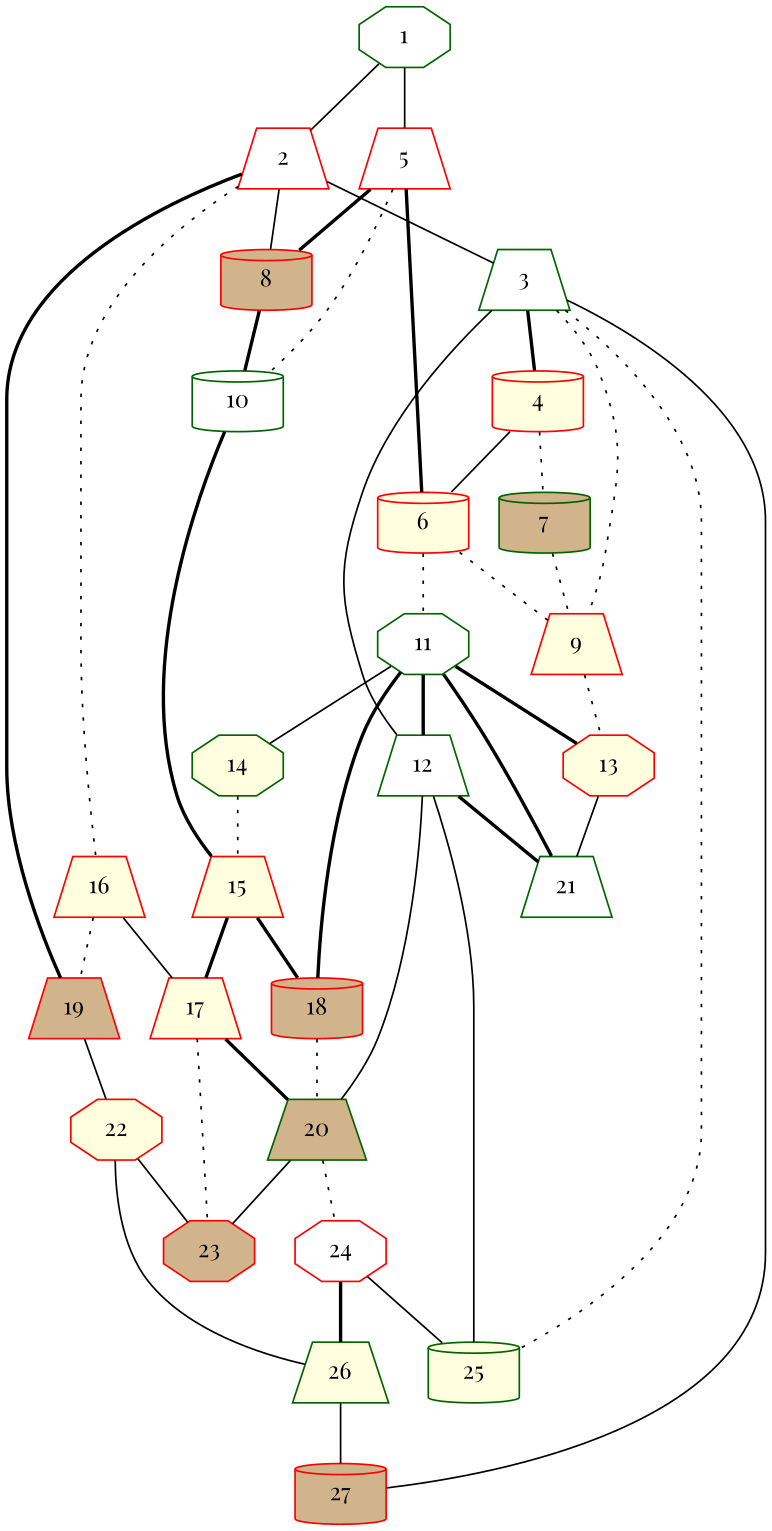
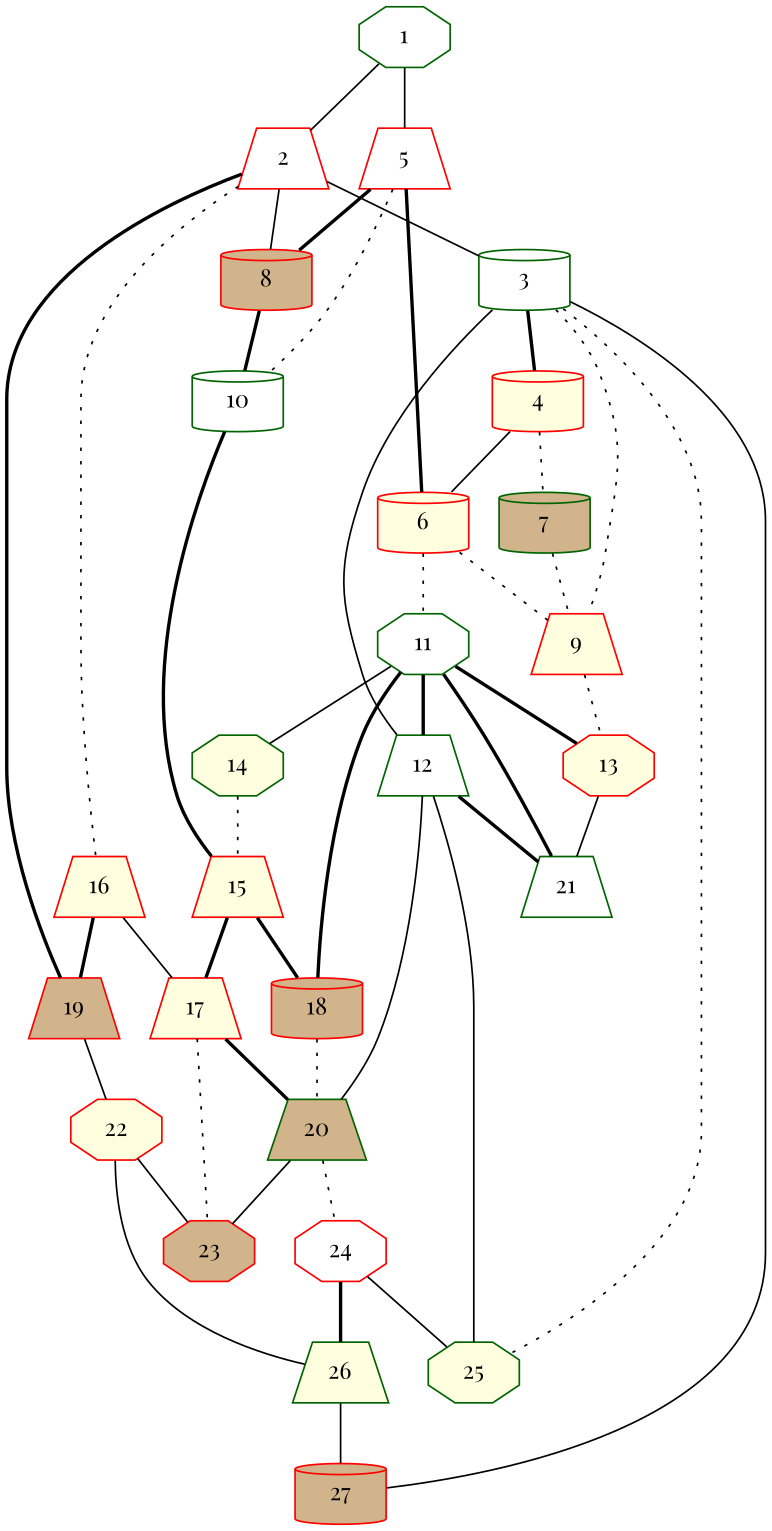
(524, 280) -> (524, 280)
(87, 948) -> (87, 948)
(474, 1372) -> (474, 1372)
